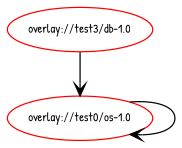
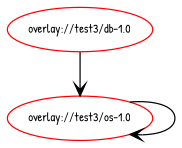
(80, 118) -> (80, 118)
